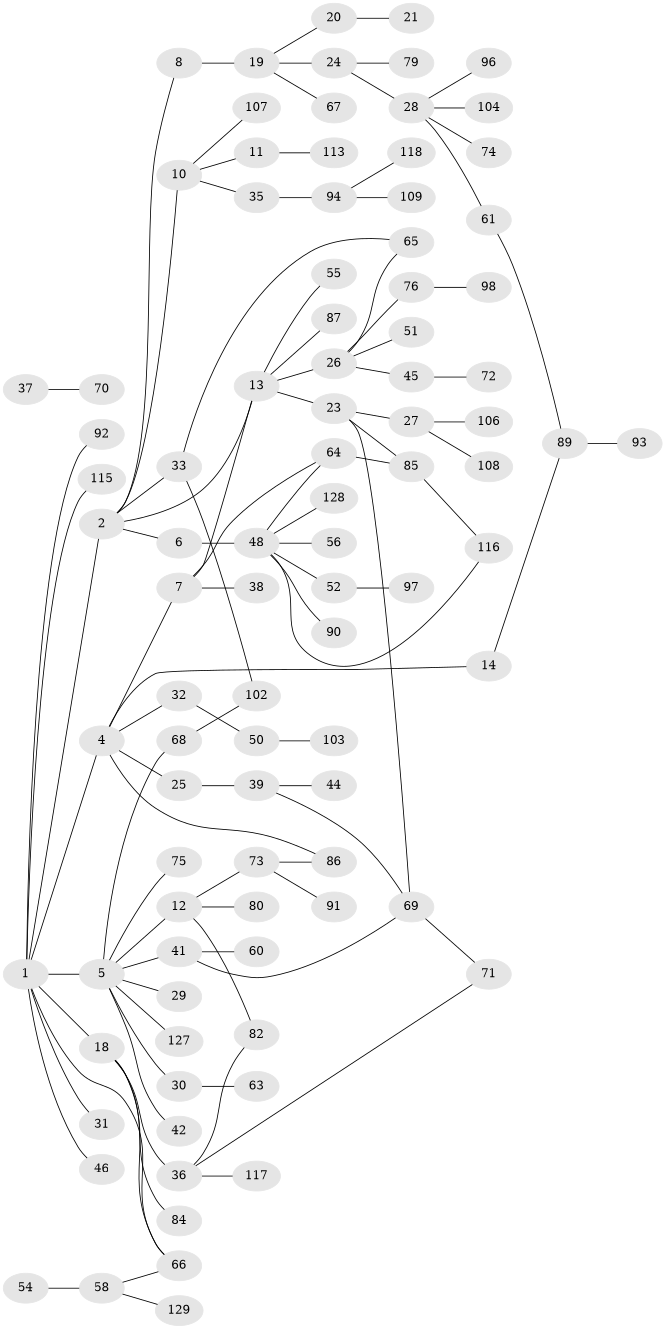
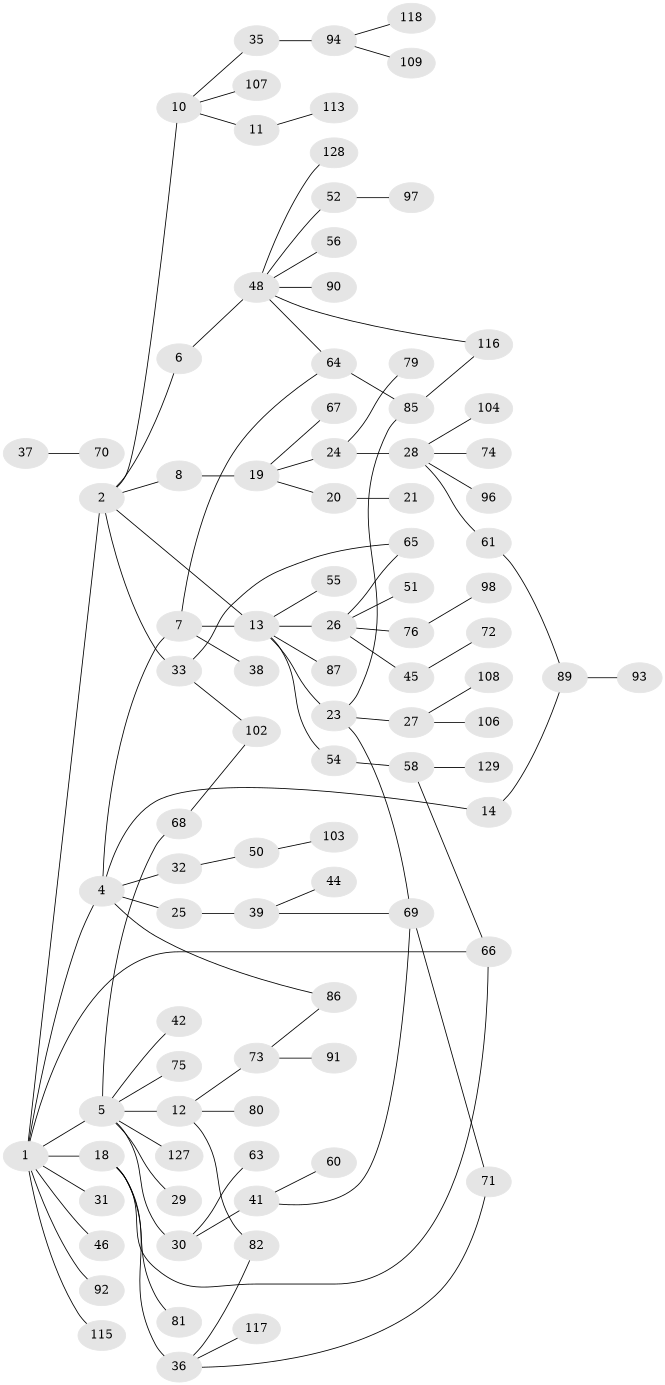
none -> (295, 694)
(140, 963) -> (218, 1223)
(179, 1221) -> (179, 1322)
